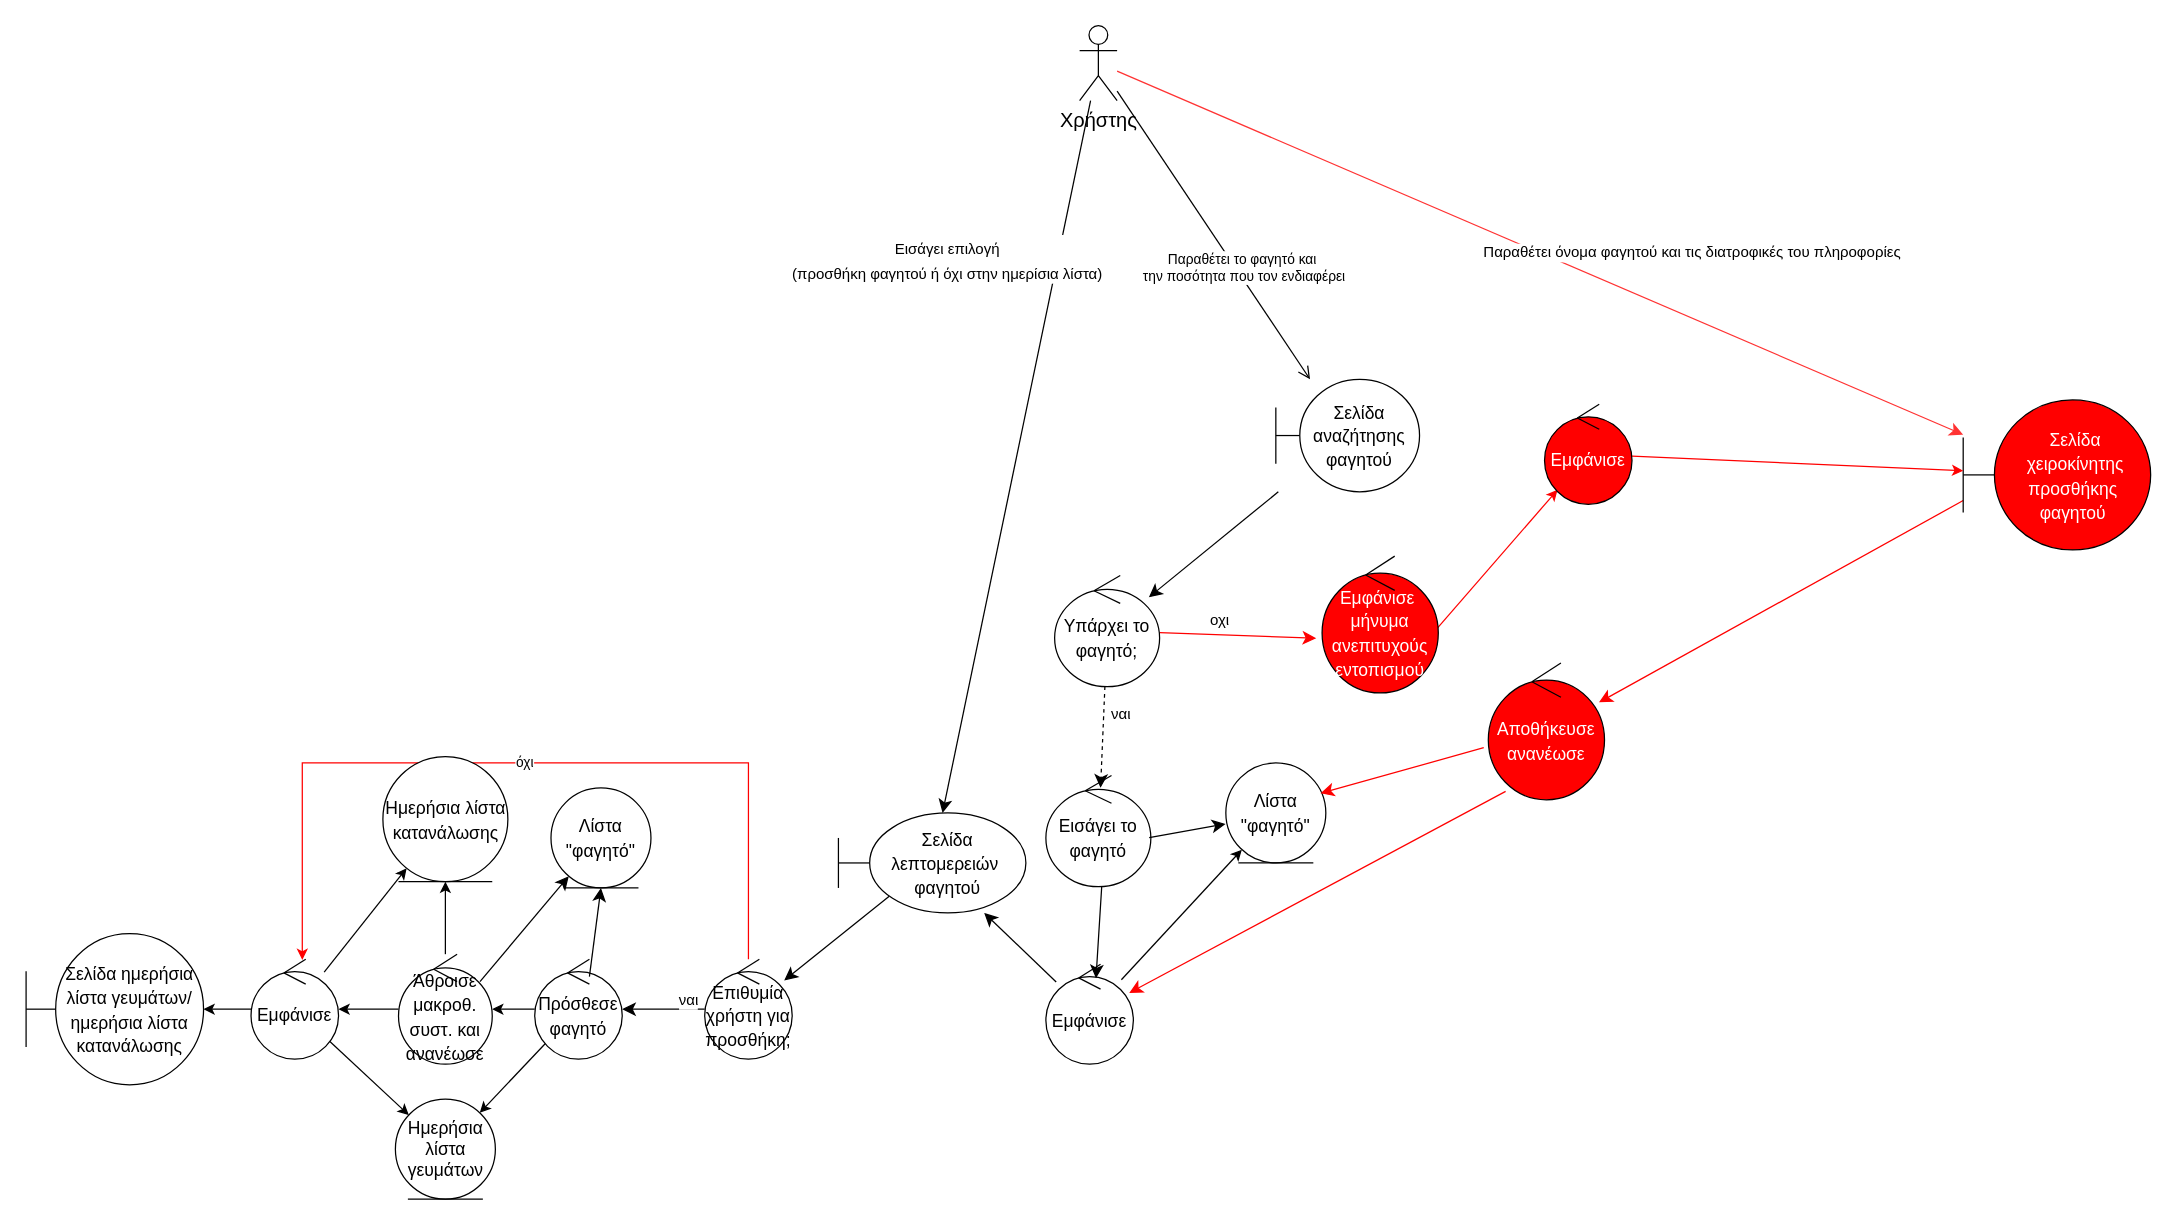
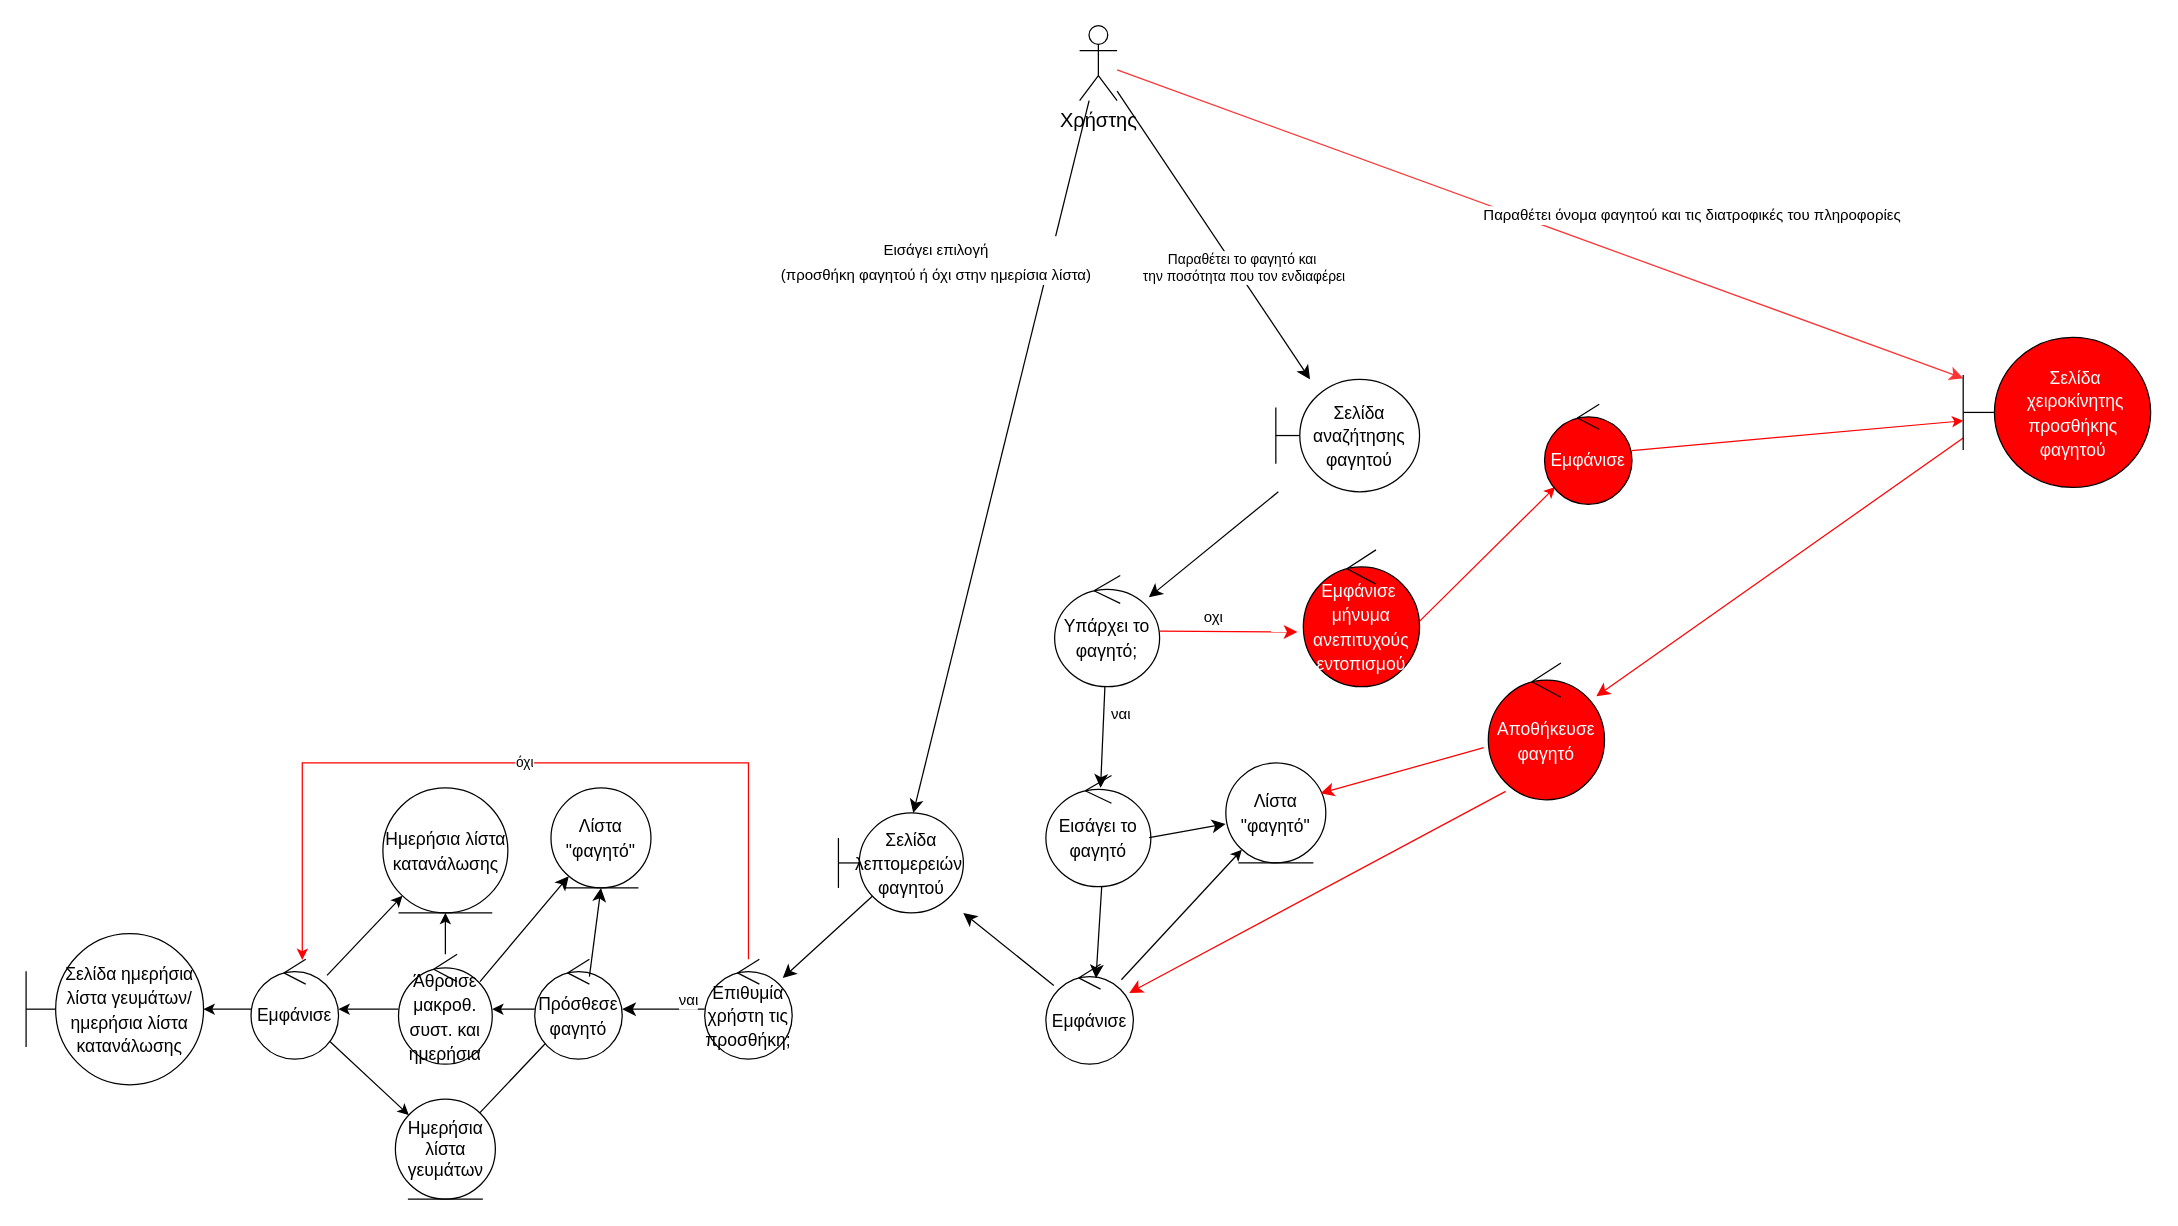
(1305, 373) -> (1303, 370)
(2057, 475) -> (2057, 413)
(1380, 625) -> (1361, 618)
(1103, 733) -> (1103, 733)
(1546, 741) -> (1546, 741)
(445, 819) -> (445, 851)
(932, 863) -> (901, 863)
(748, 1016) -> (748, 1016)
(445, 1017) -> (445, 1017)
(486, 1106) -> (484, 1109)
